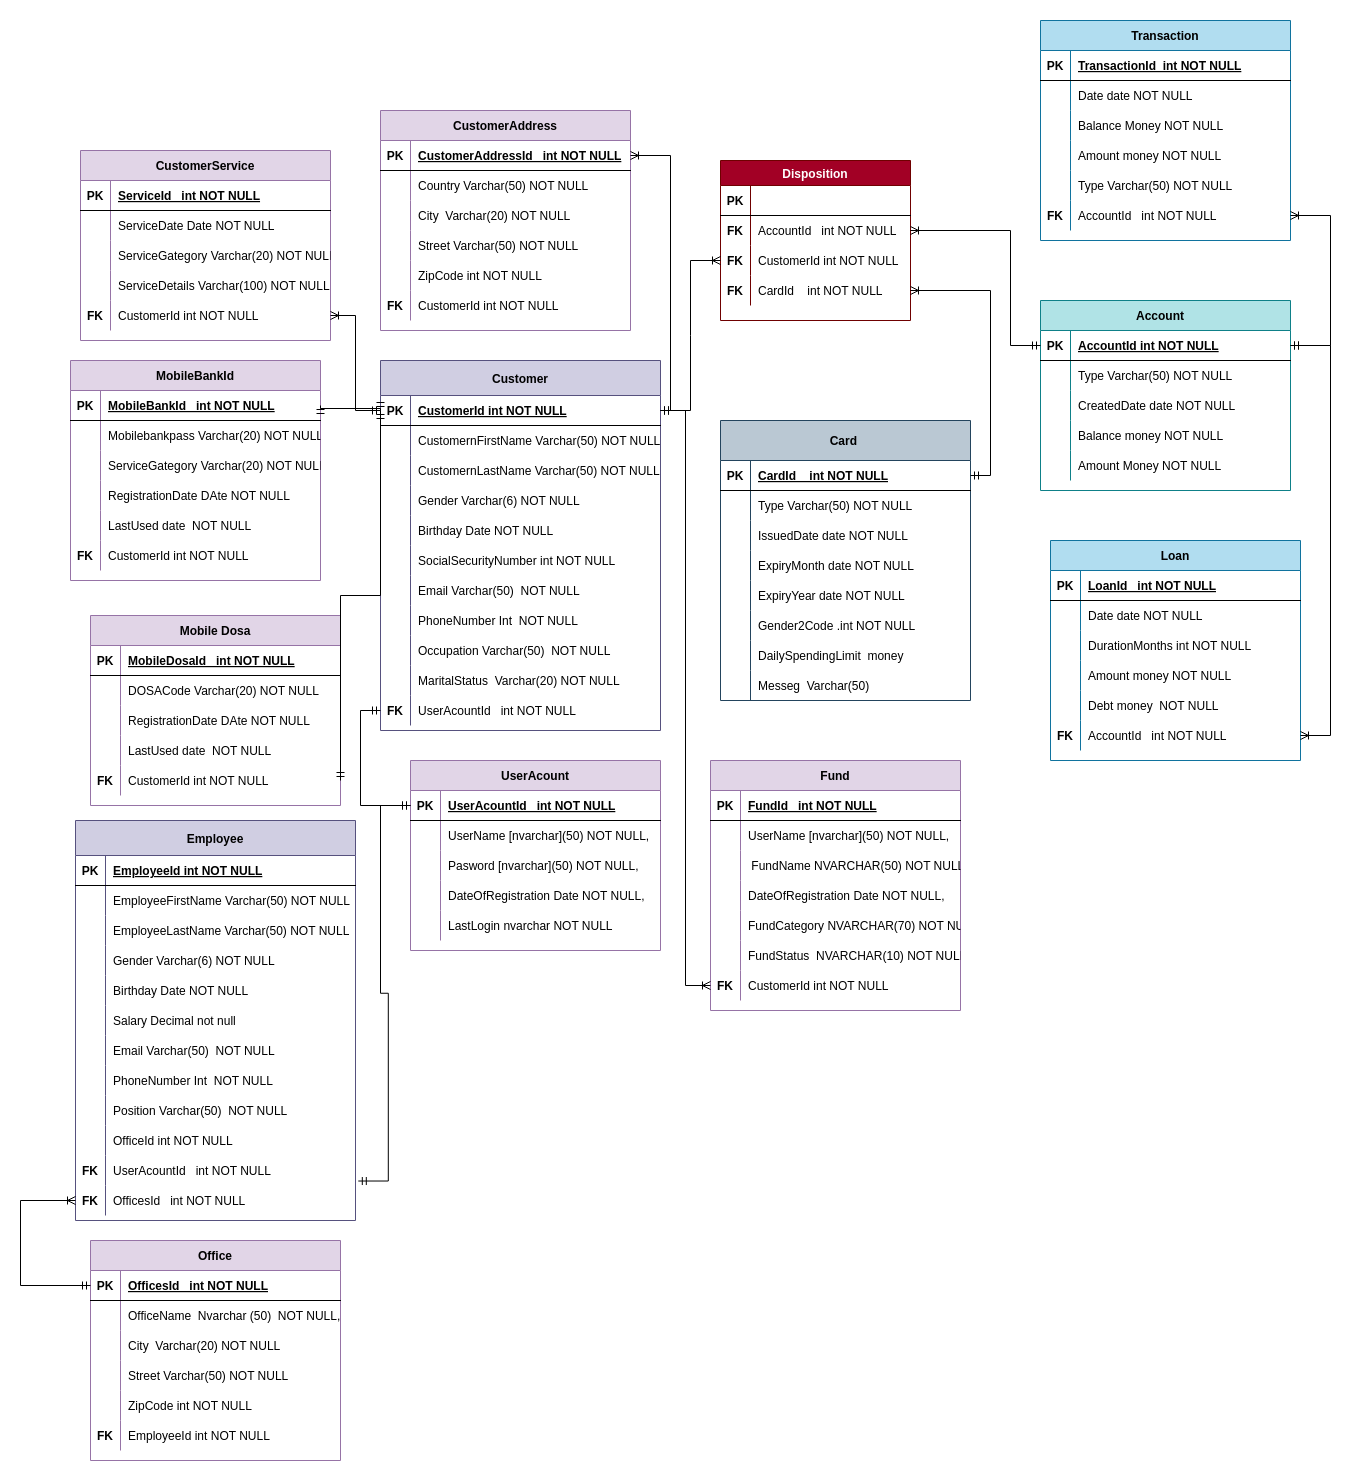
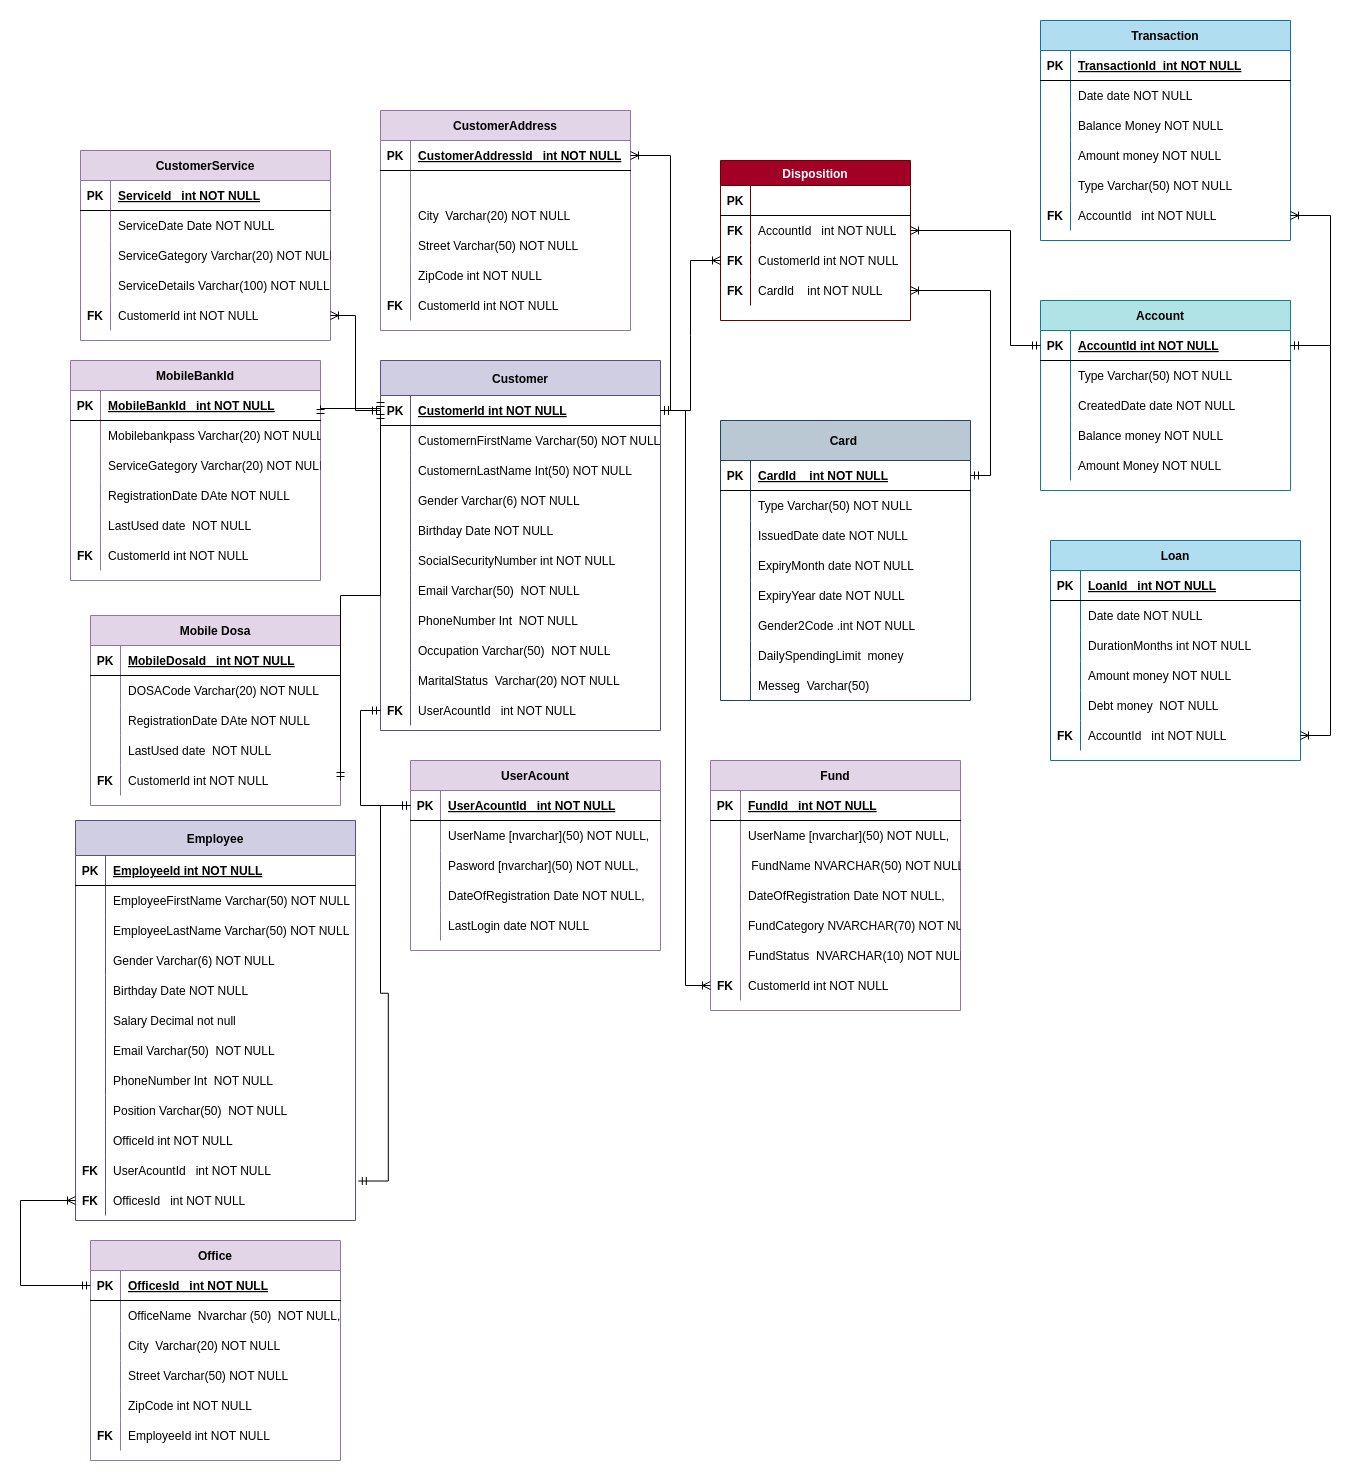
(521, 186) -> none
(541, 471) -> (528, 471)
(532, 926) -> (519, 926)
